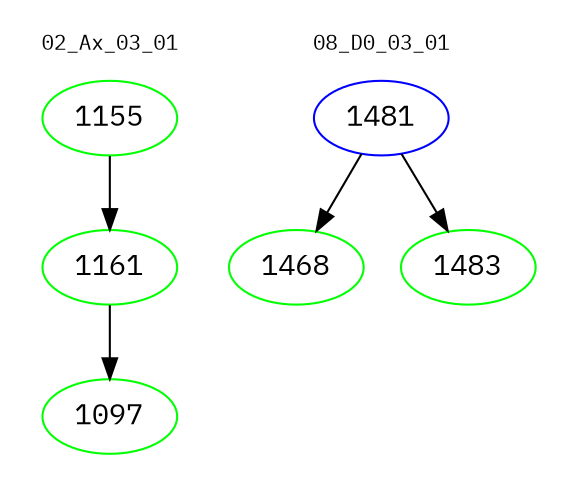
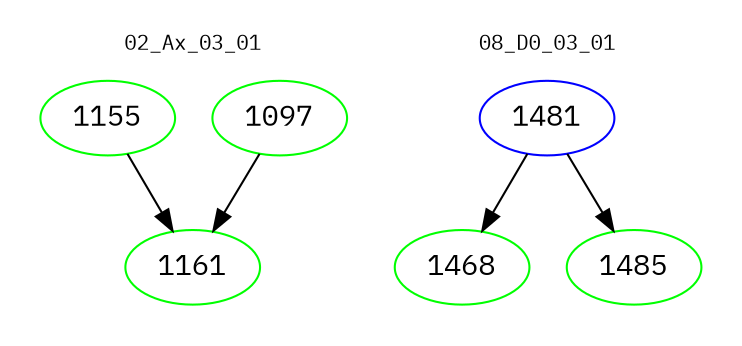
(468, 267) -> (634, 267)
(110, 332) -> (242, 183)
